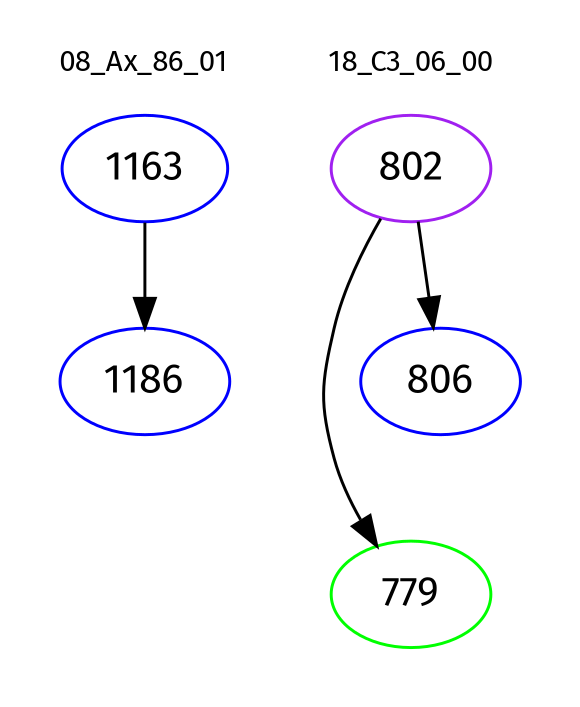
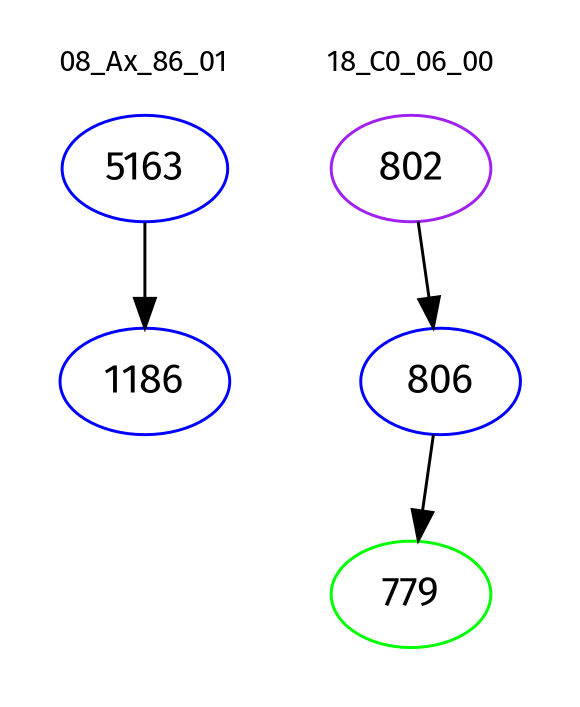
(411, 64) -> (411, 64)
(145, 169) -> (145, 169)
(326, 367) -> (428, 472)
